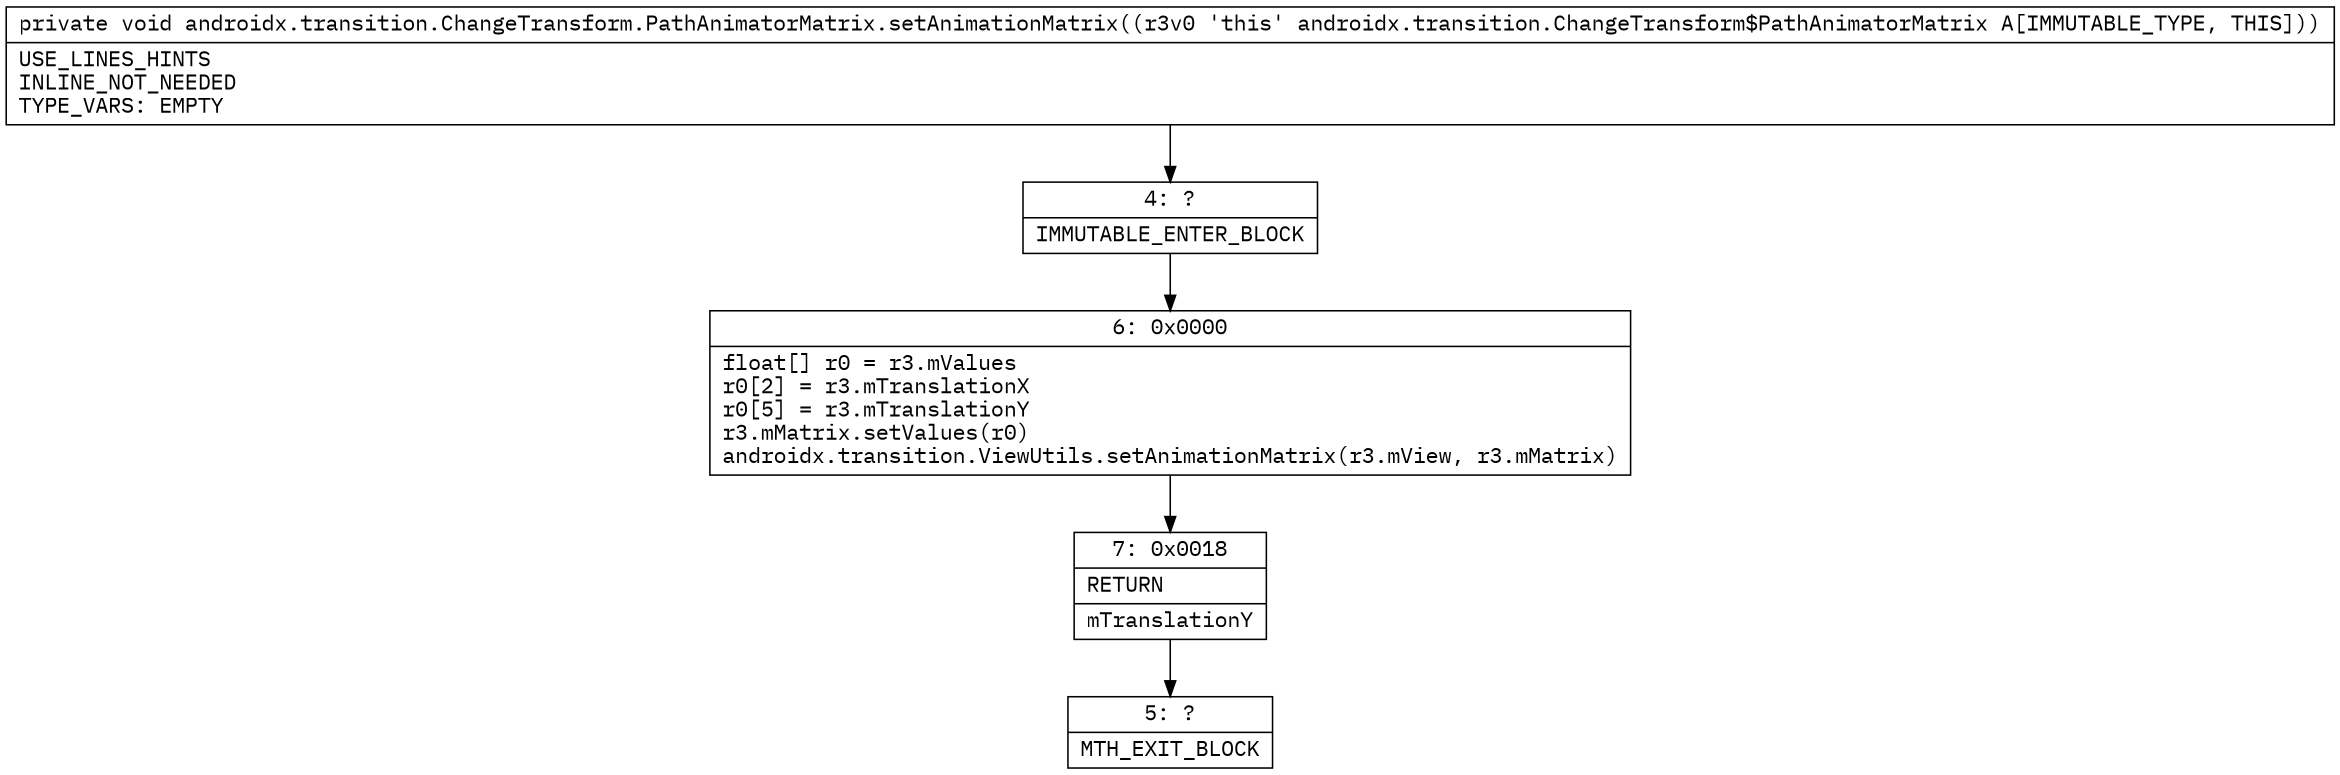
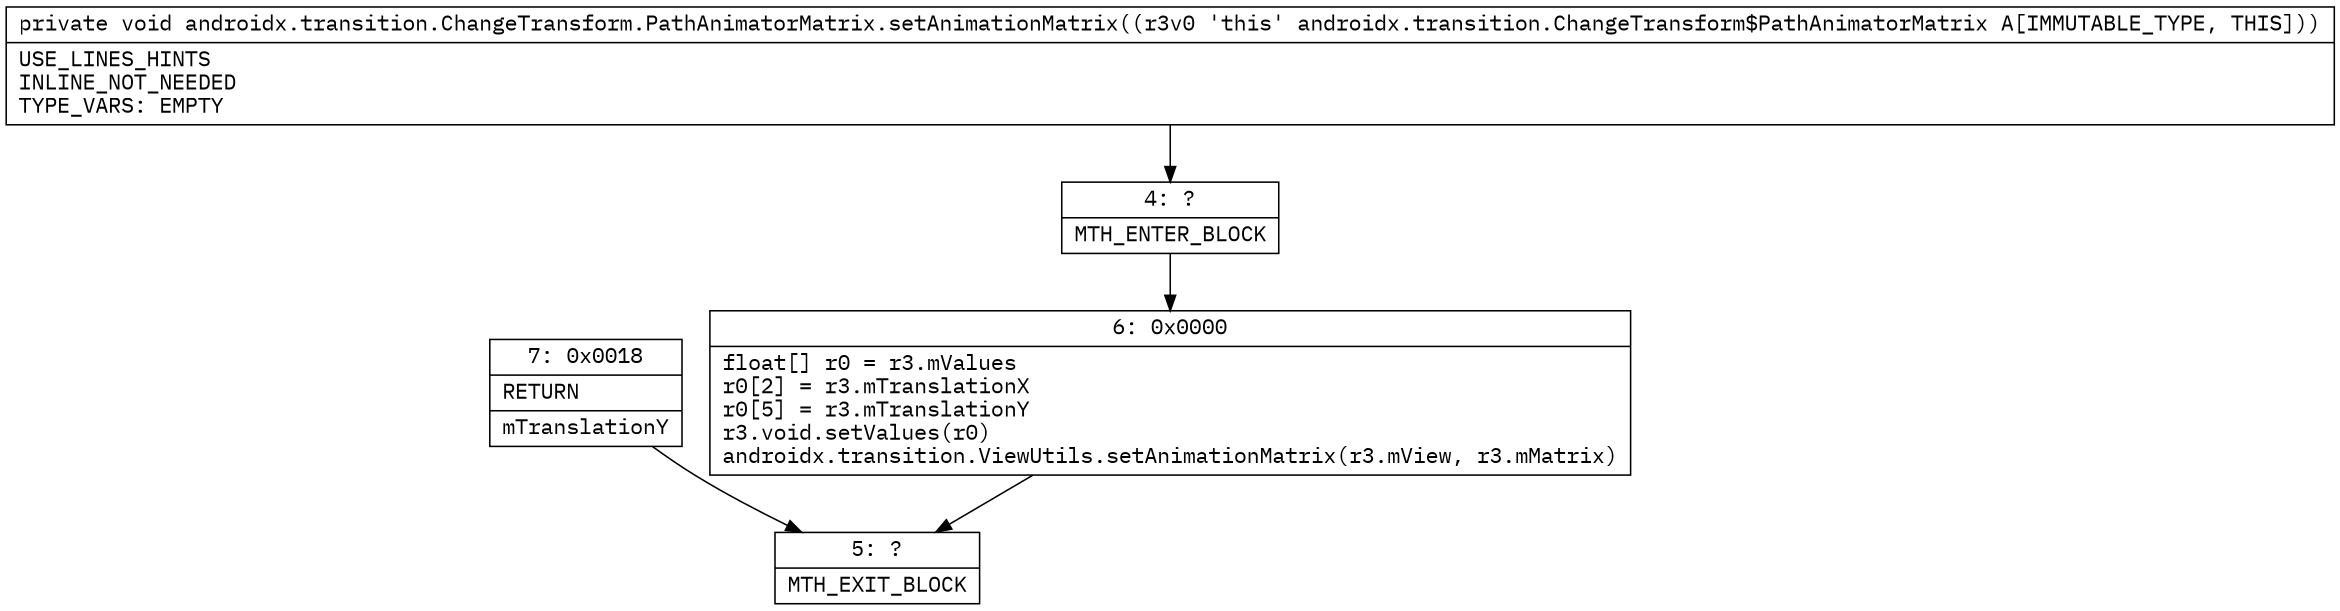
(1170, 235) -> (1170, 235)
(877, 433) -> (857, 433)
(1170, 496) -> (991, 500)
